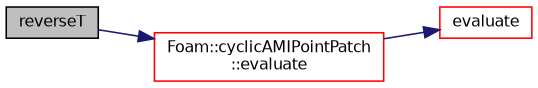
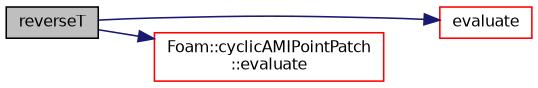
(404, 36) -> (261, 16)
